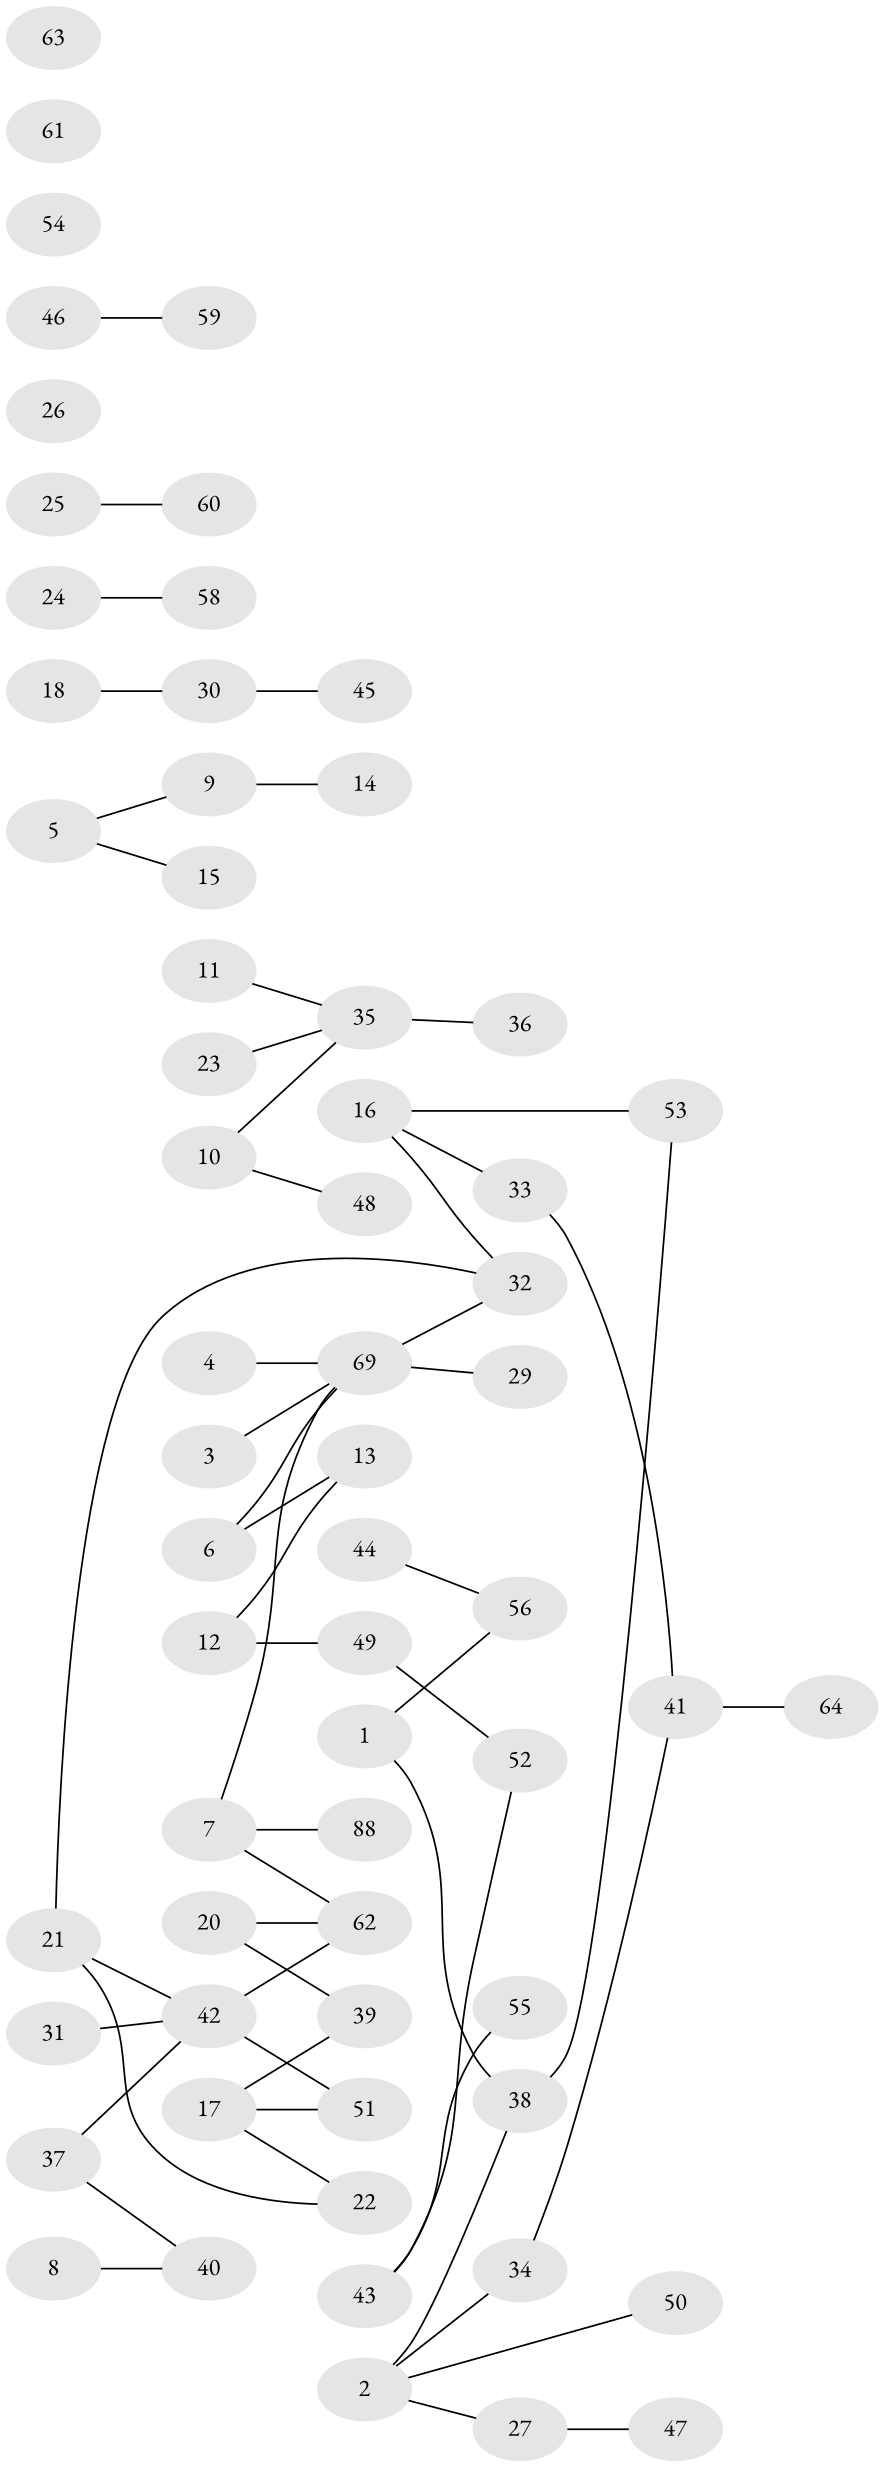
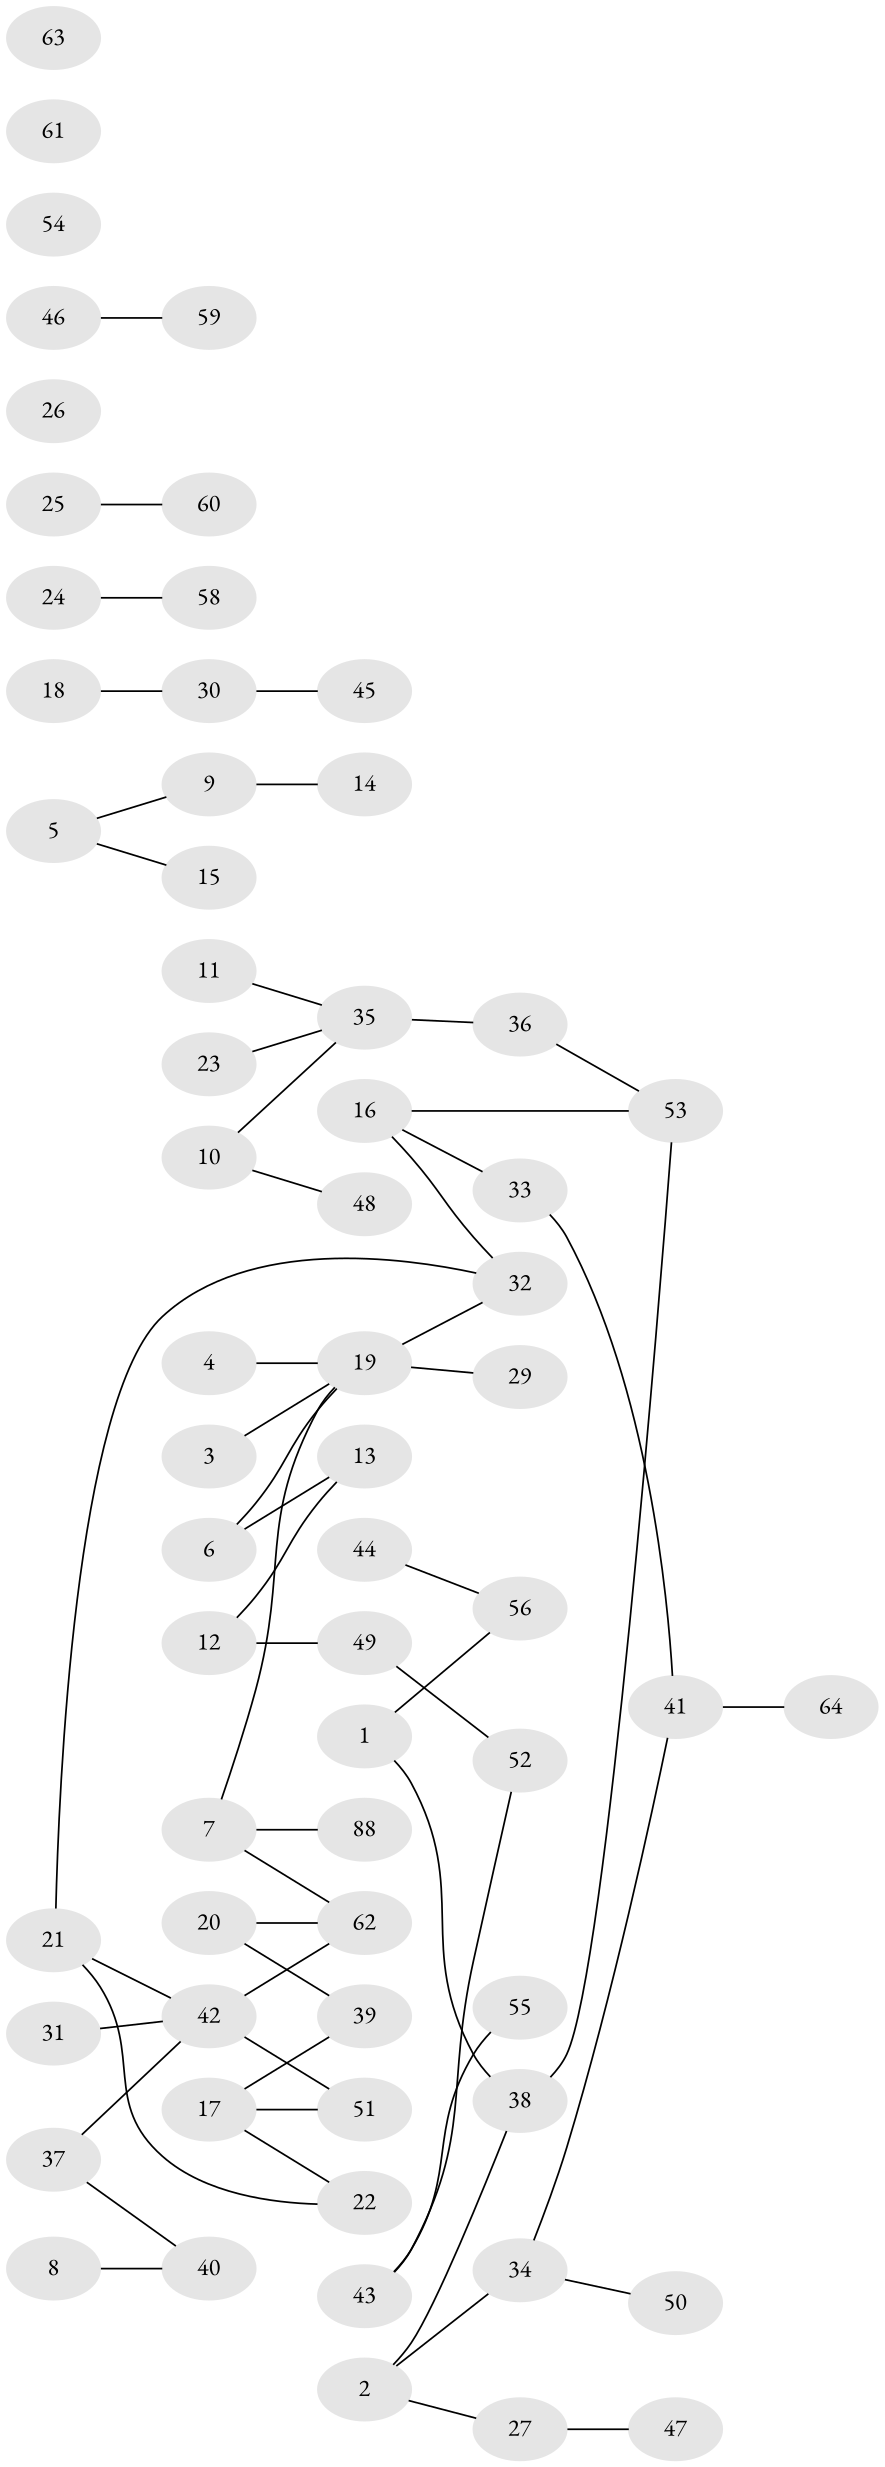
none -> (598, 1068)
(365, 1363) -> (365, 1363)
(520, 2346) -> (598, 2287)
